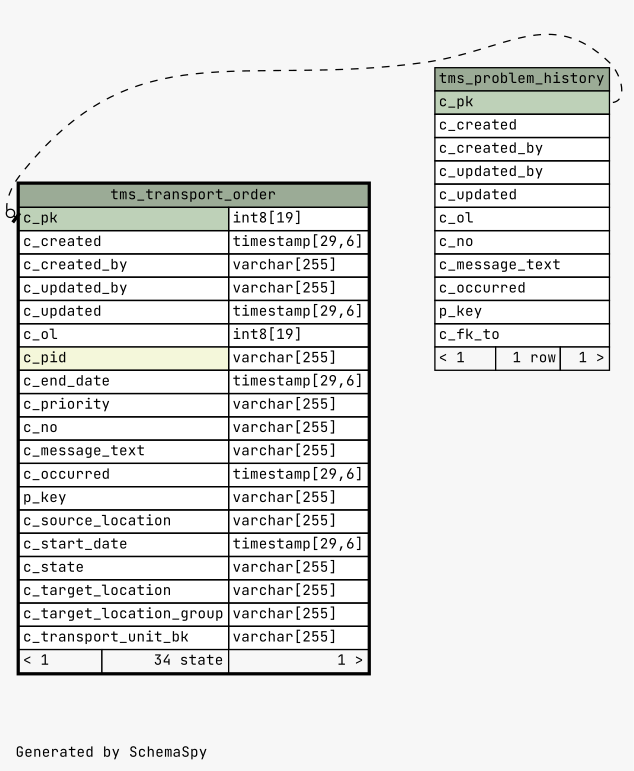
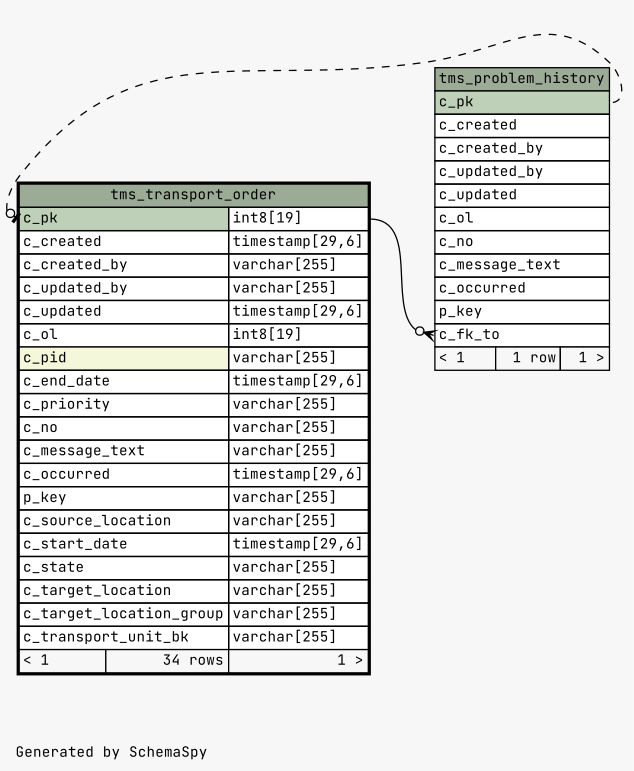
none -> (401, 268)
(189, 661) -> (194, 661)
